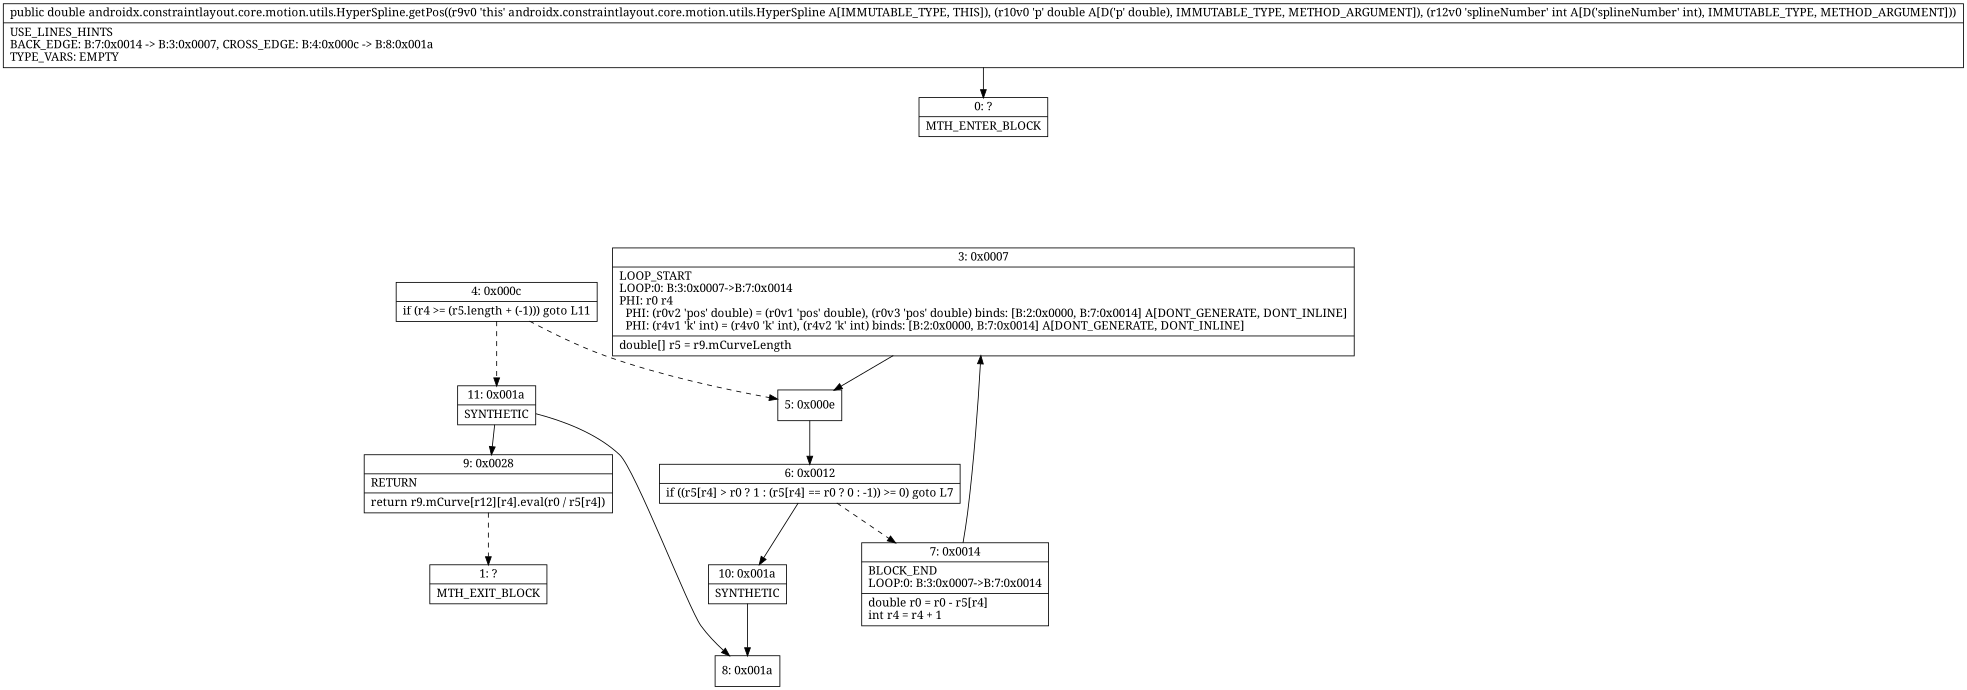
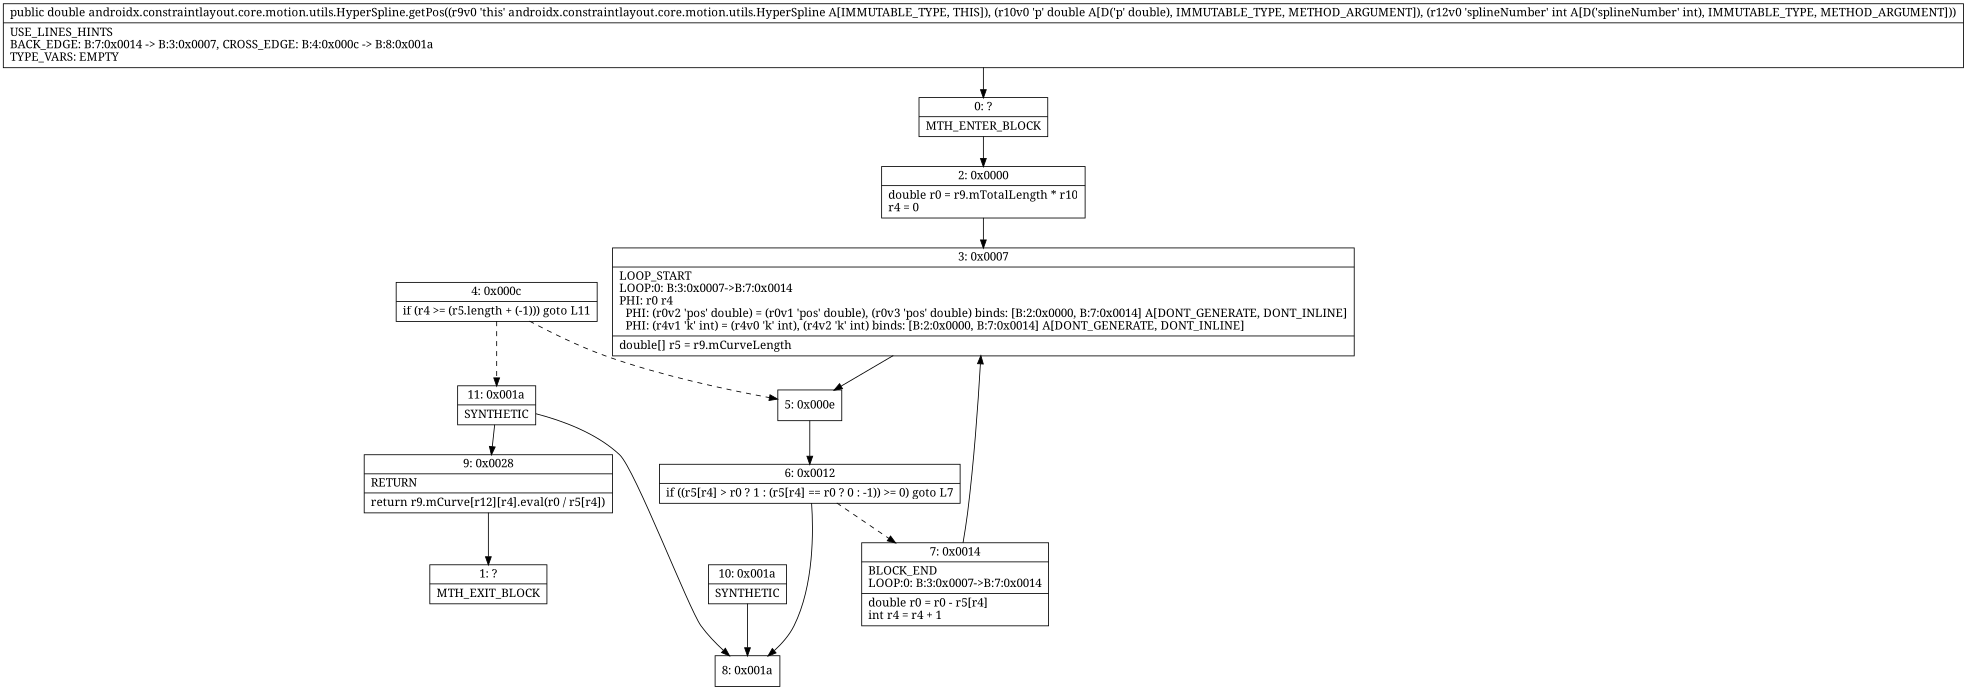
none -> (983, 192)
(781, 530) -> (808, 581)
(488, 535) -> (488, 535)
